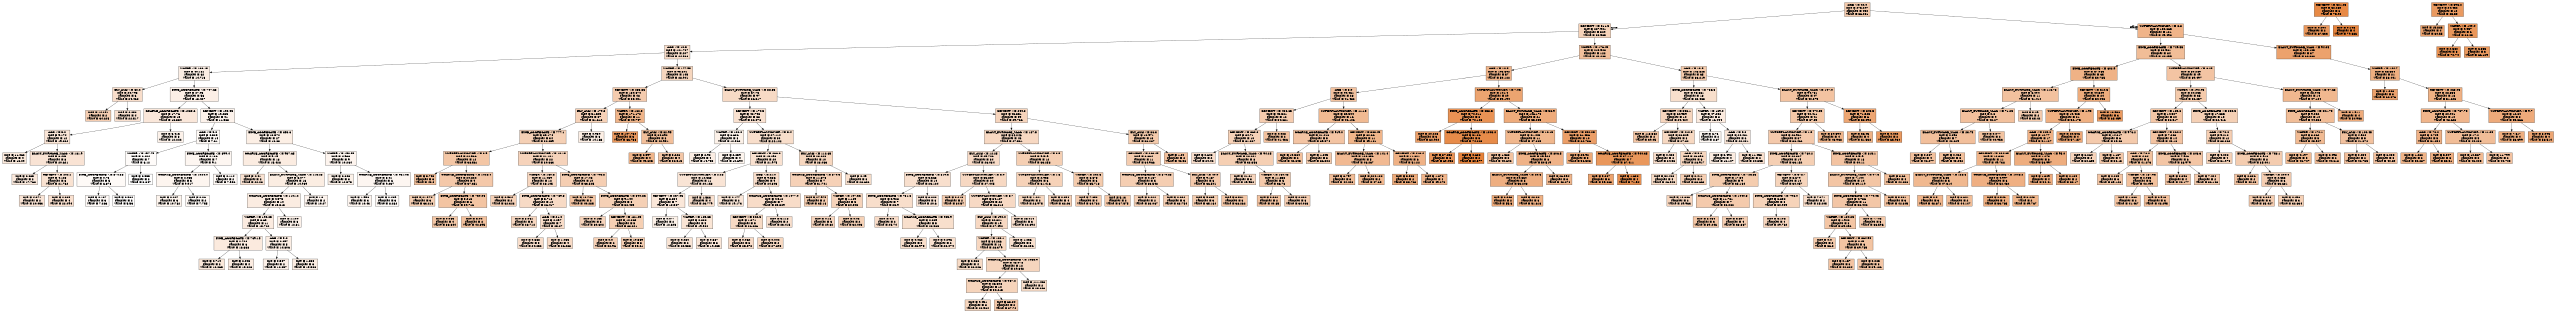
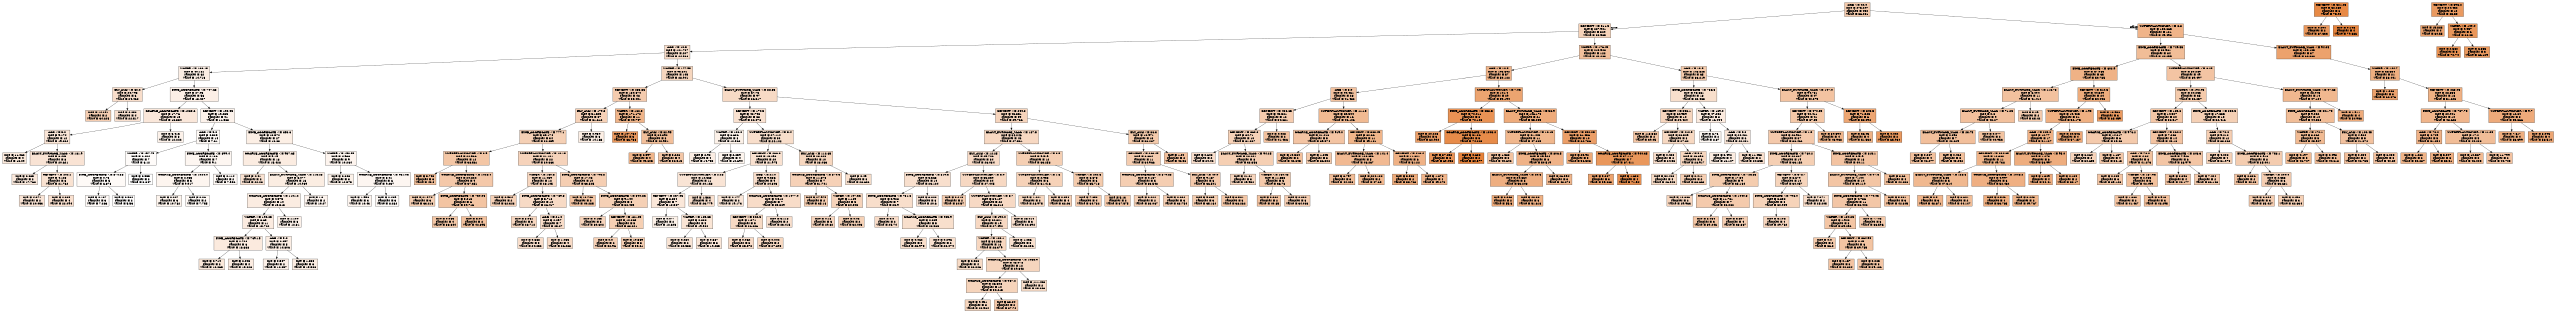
(2026, 201) -> (2026, 201)
